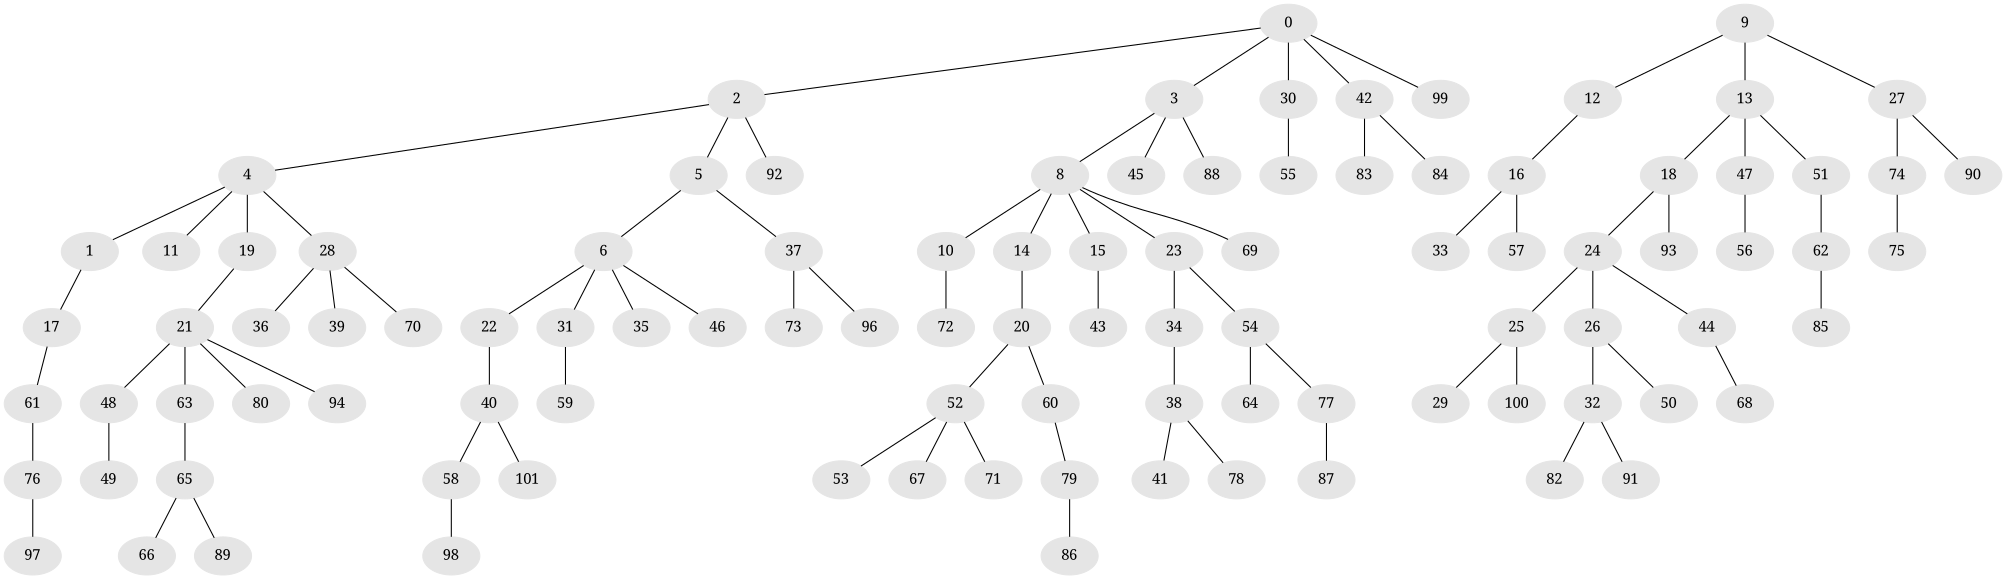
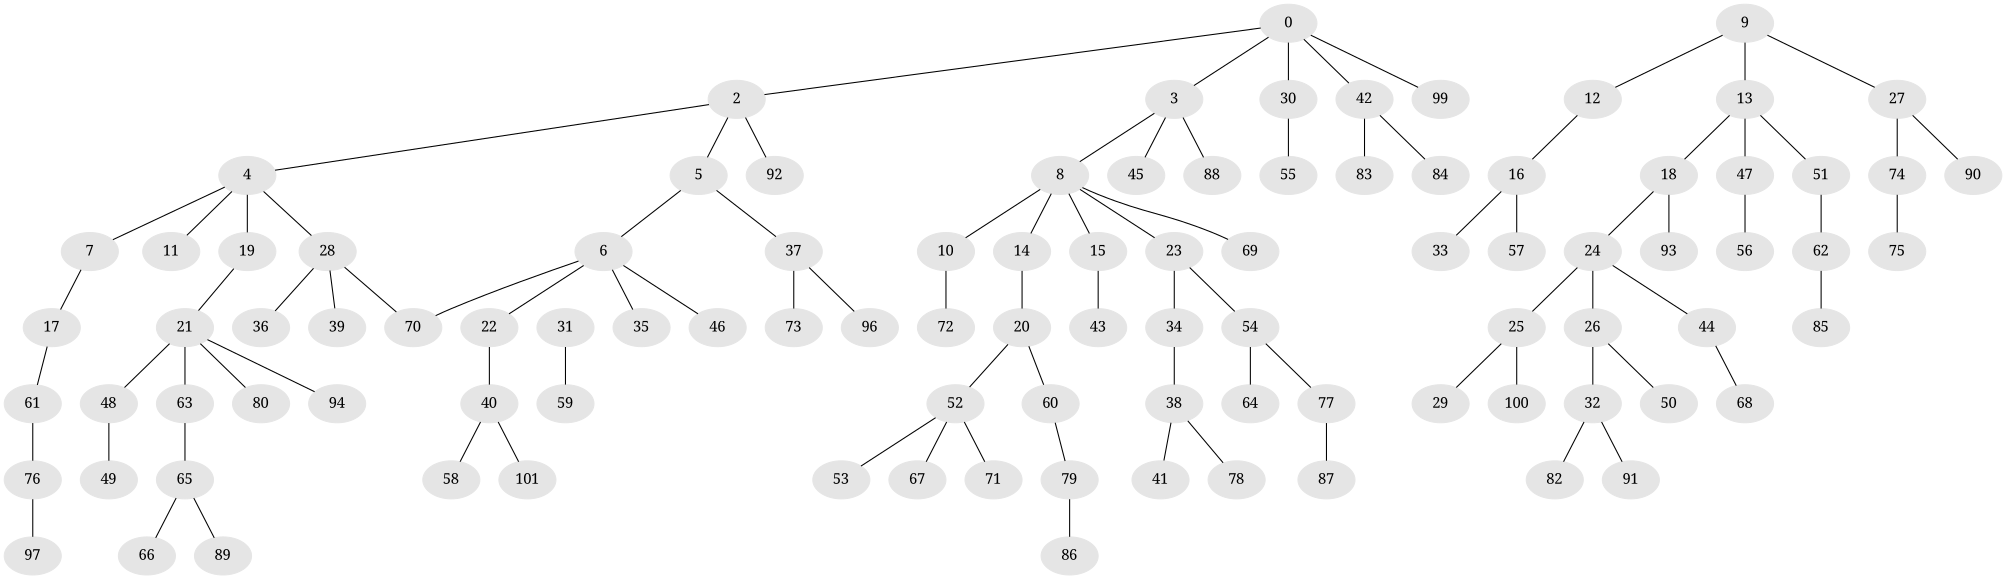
(90, 252) -> (90, 252)
(584, 290) -> (506, 287)
(451, 556) -> none
